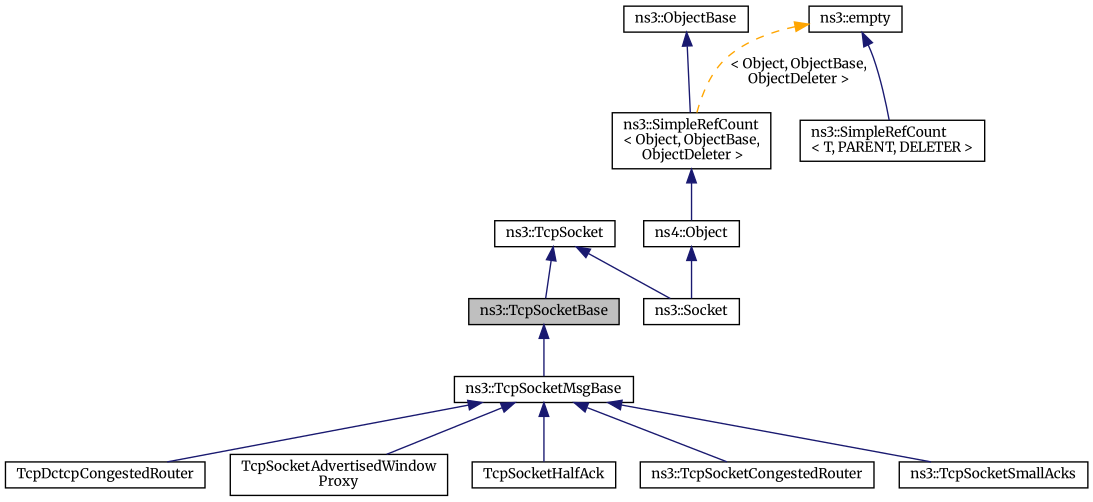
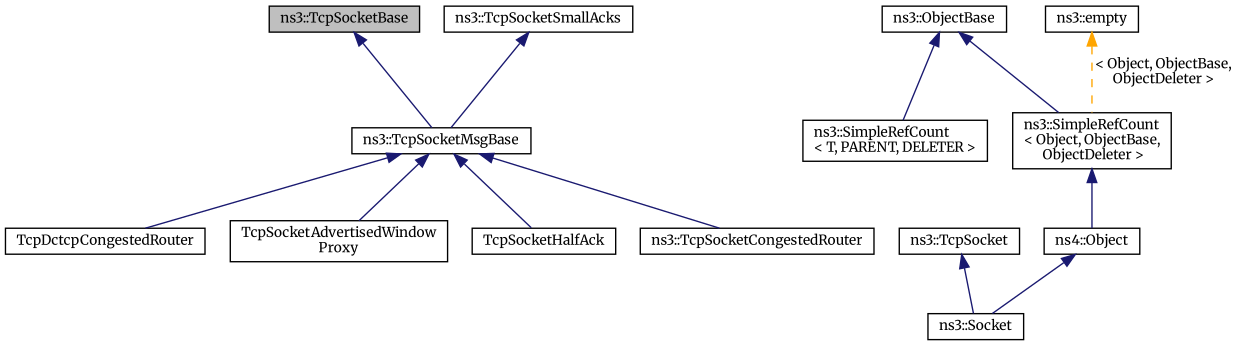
(881, 82) -> (919, 83)
(548, 279) -> none
(776, 433) -> (485, 86)
